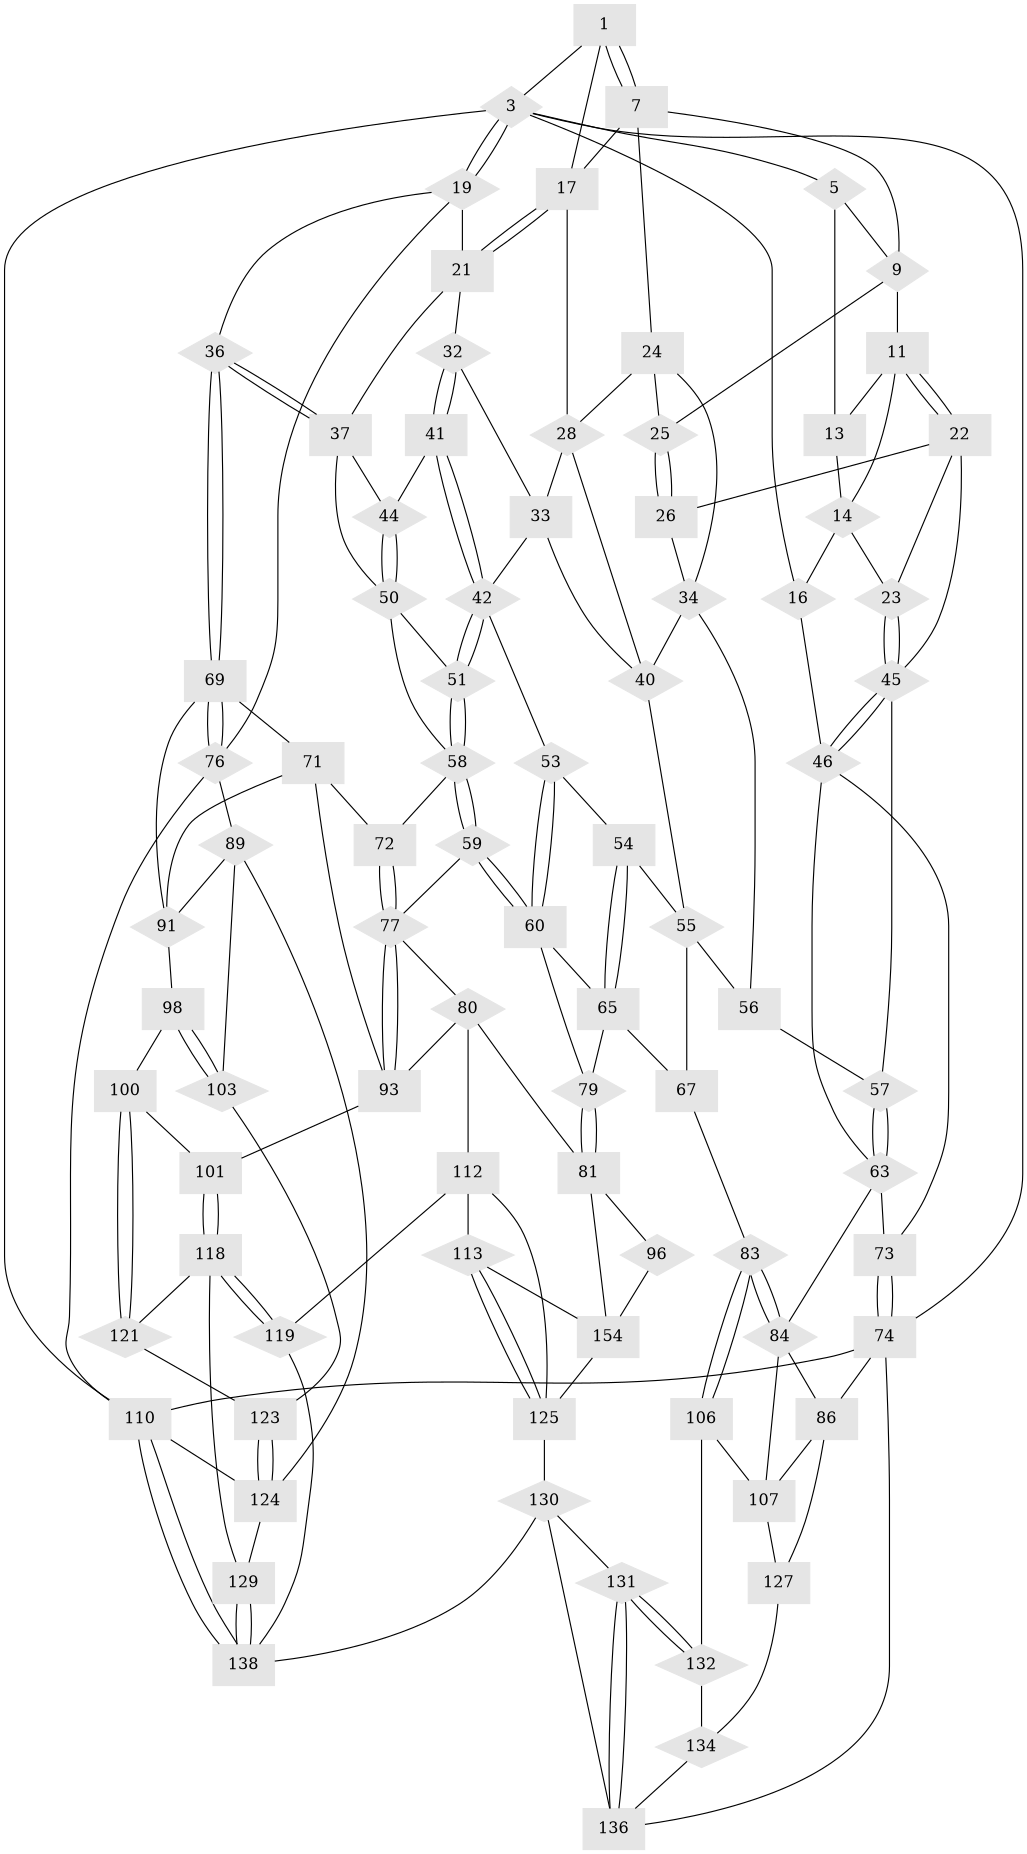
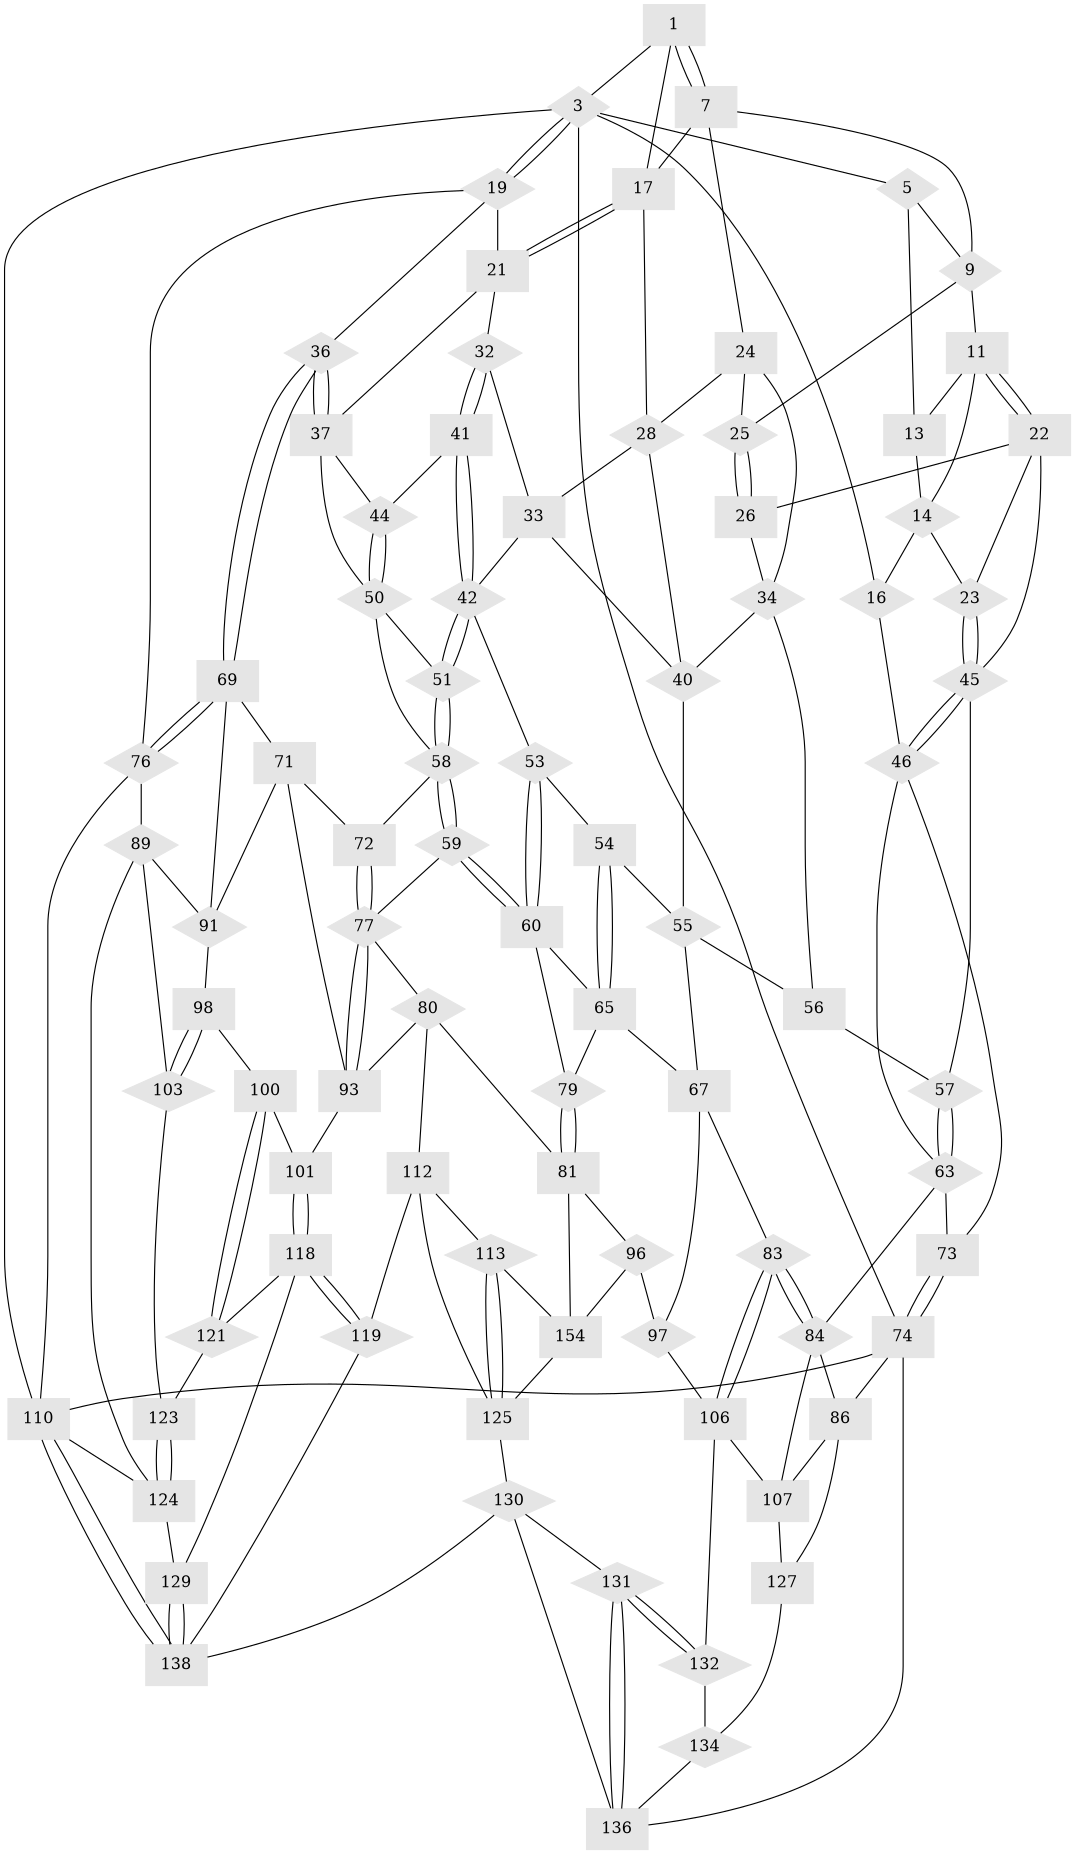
none -> (658, 1337)
